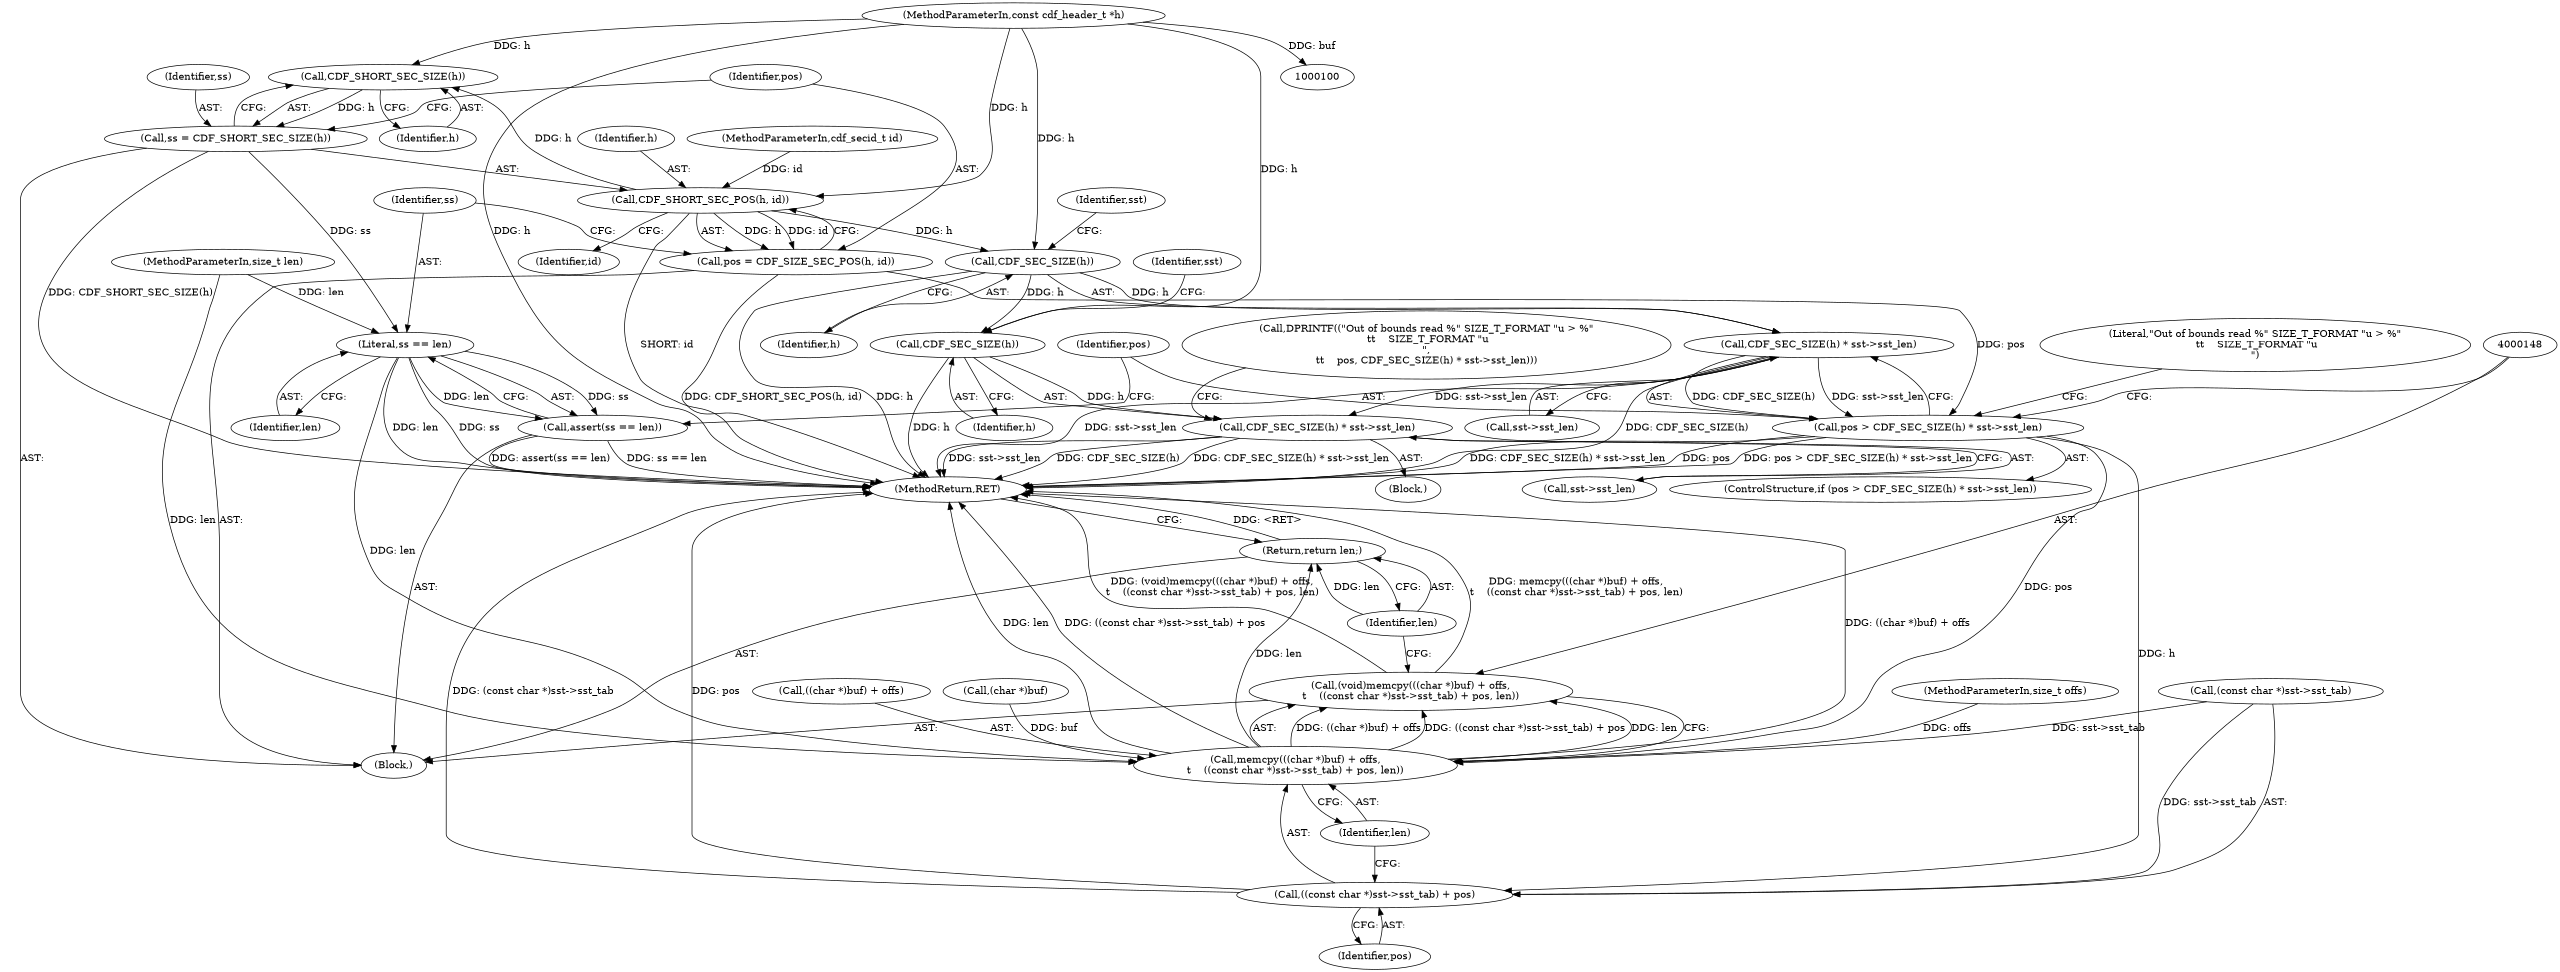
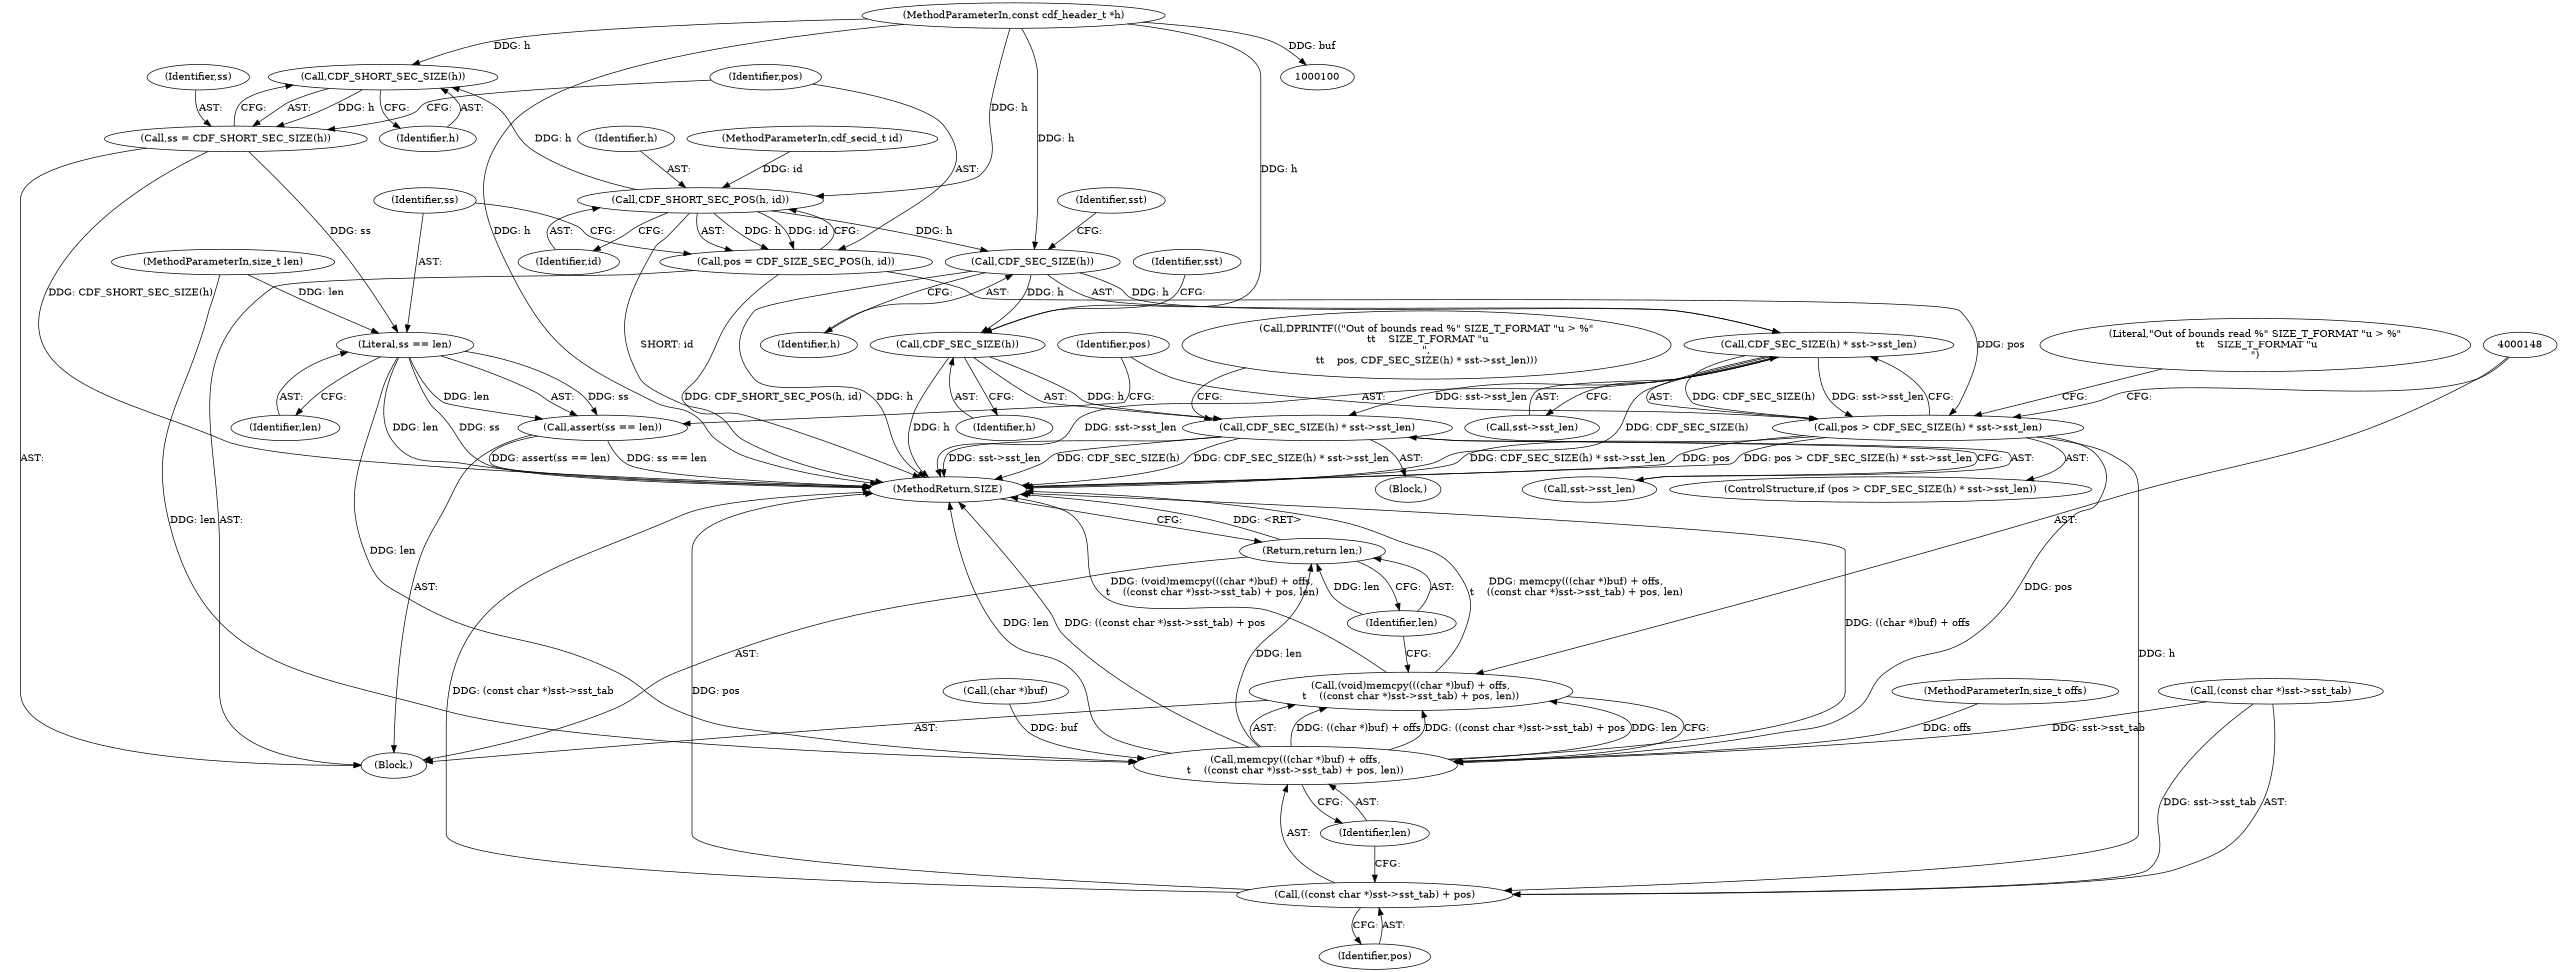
(466, 169) -> (553, 223)
(490, 392) -> none
(948, 490) -> (948, 490)
(841, 691) -> none
